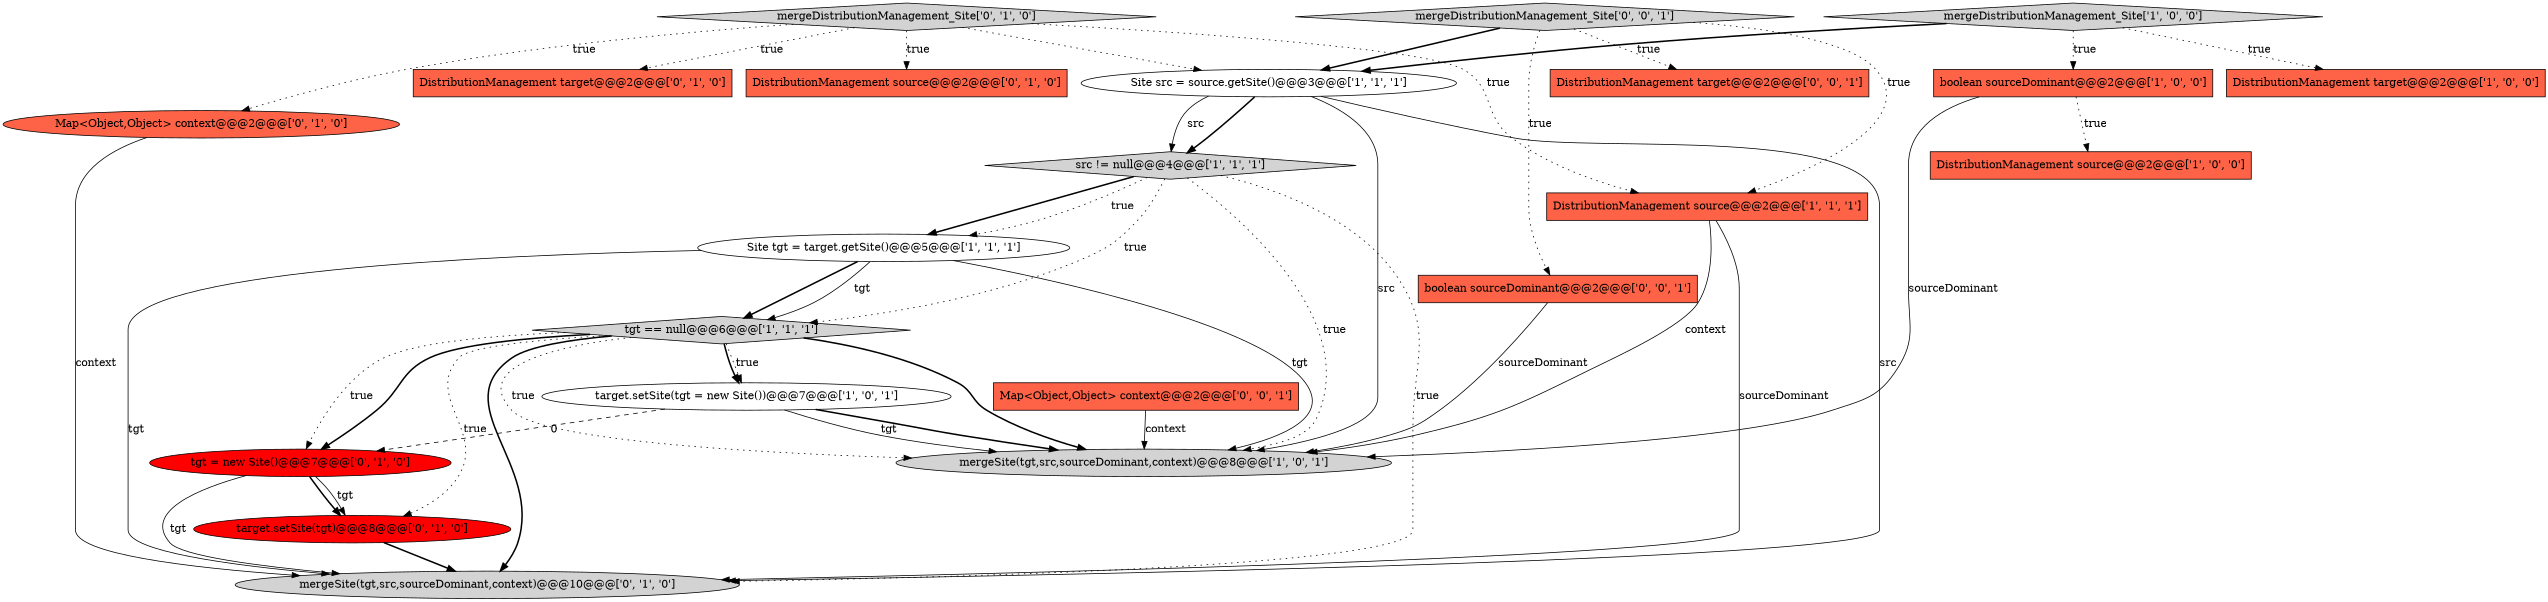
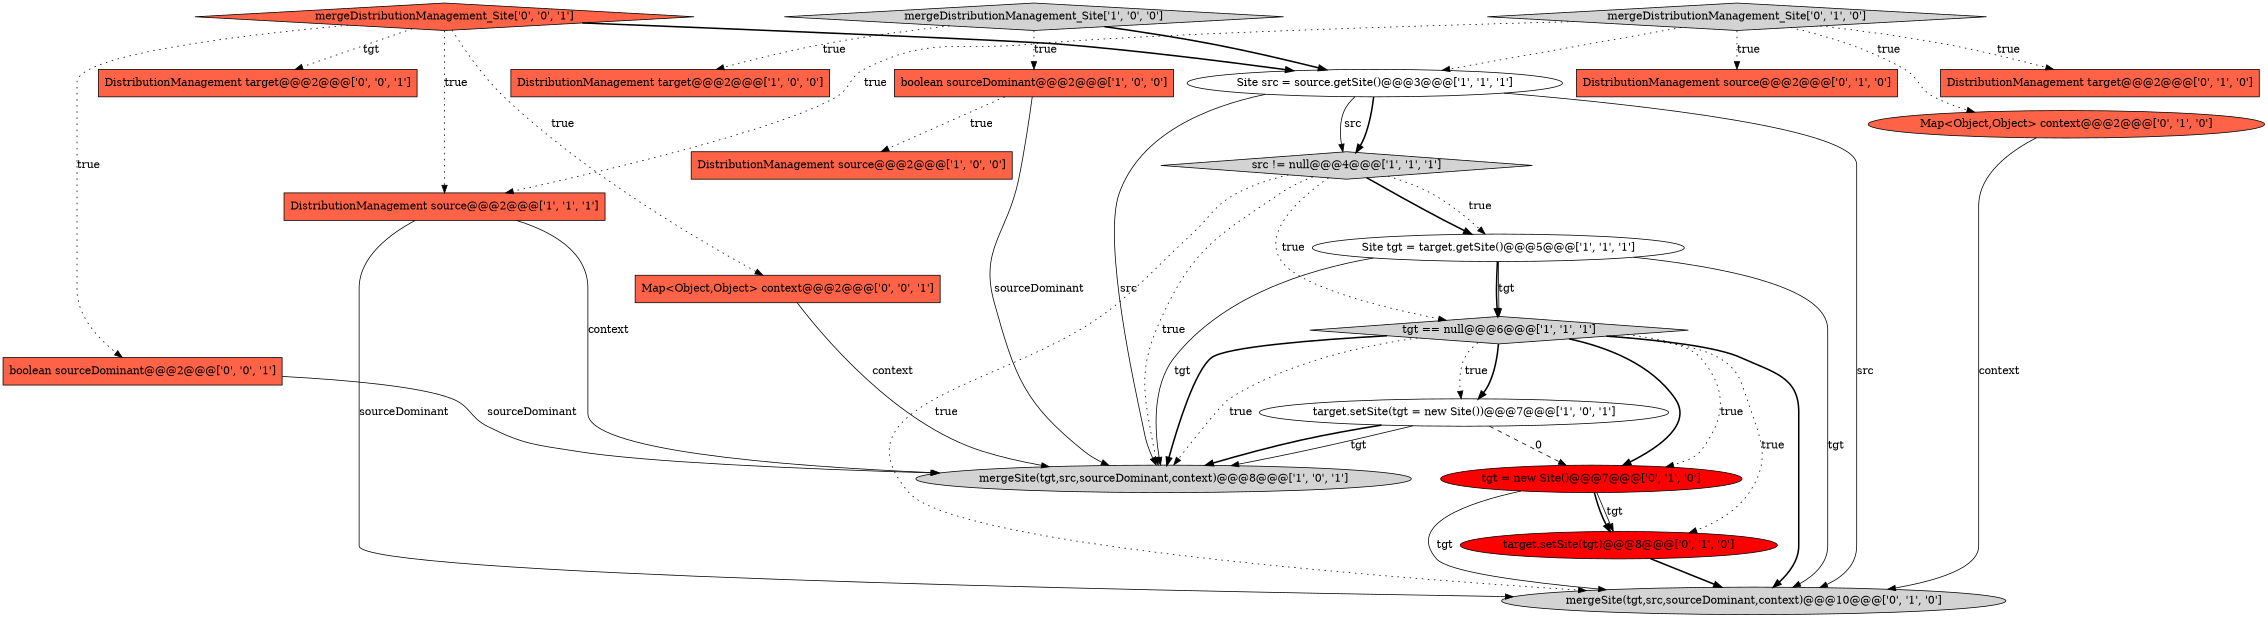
(1545, 17) -> (445, 17)
(1649, 50) -> (371, 50)
none -> (590, 167)
